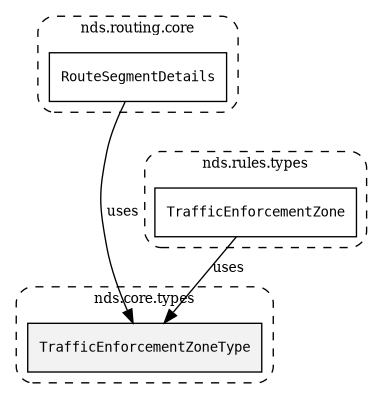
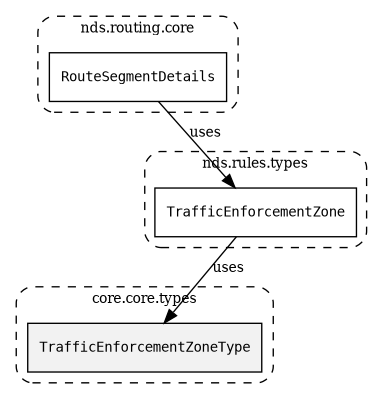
(101, 206) -> (192, 139)
(145, 300) -> (145, 300)
